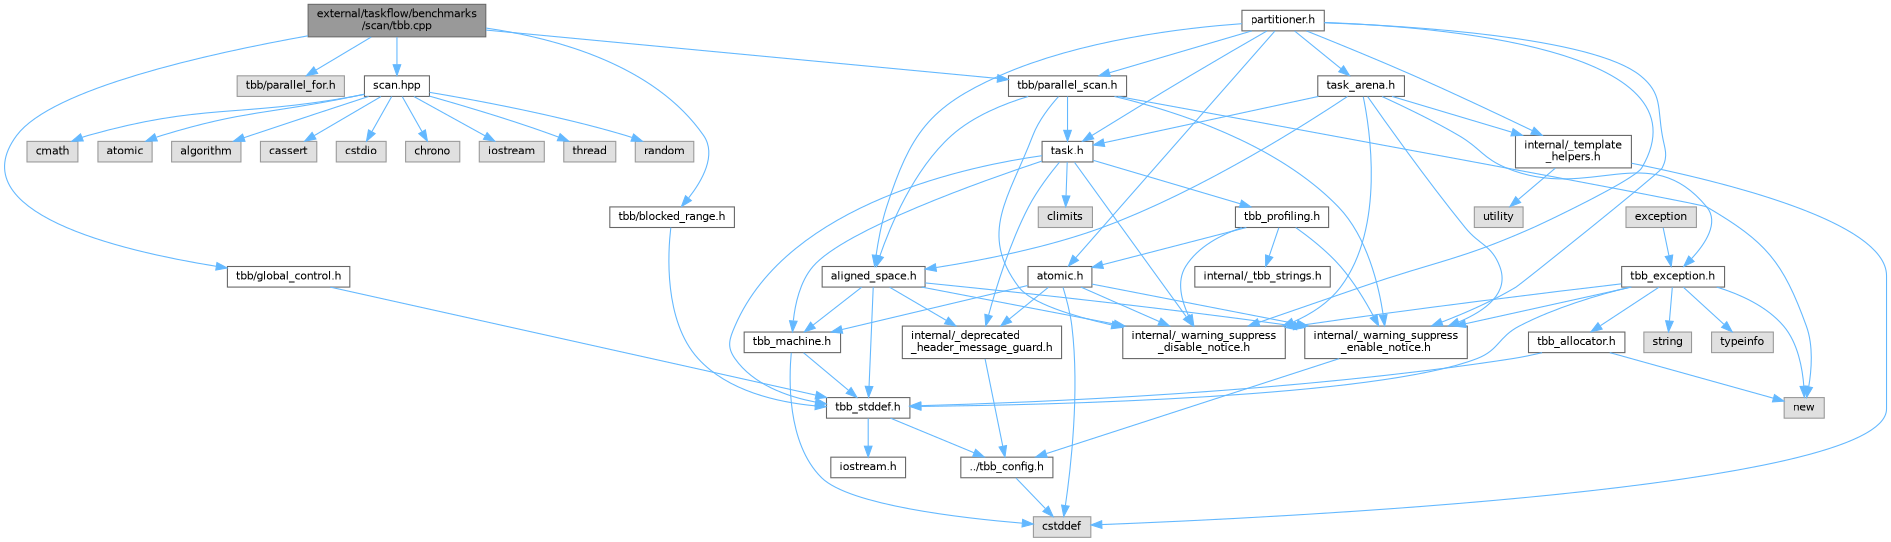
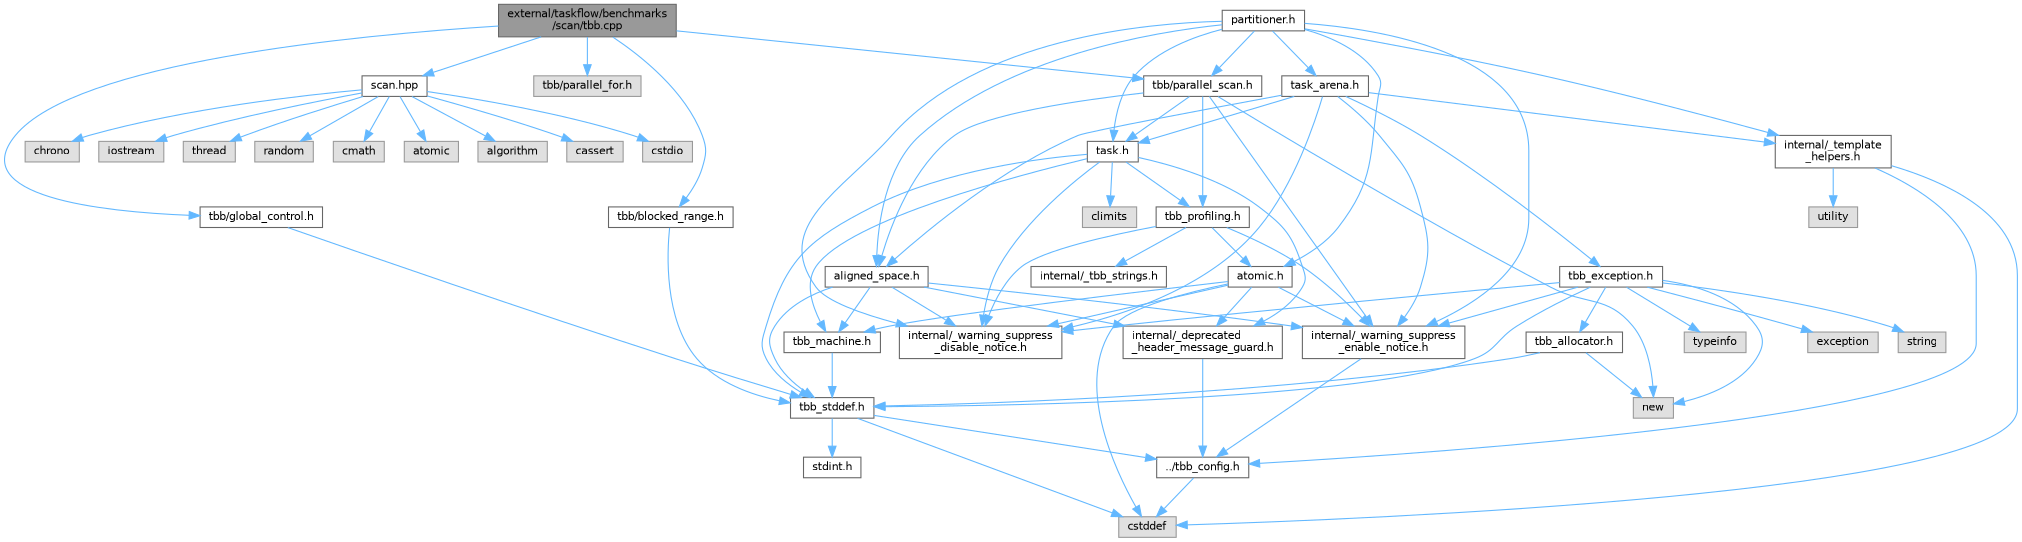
(1000, 238) -> (1203, 146)
(1666, 242) -> (1725, 308)
none -> (1738, 419)
(868, 467) -> (832, 467)
(855, 495) -> (985, 466)
